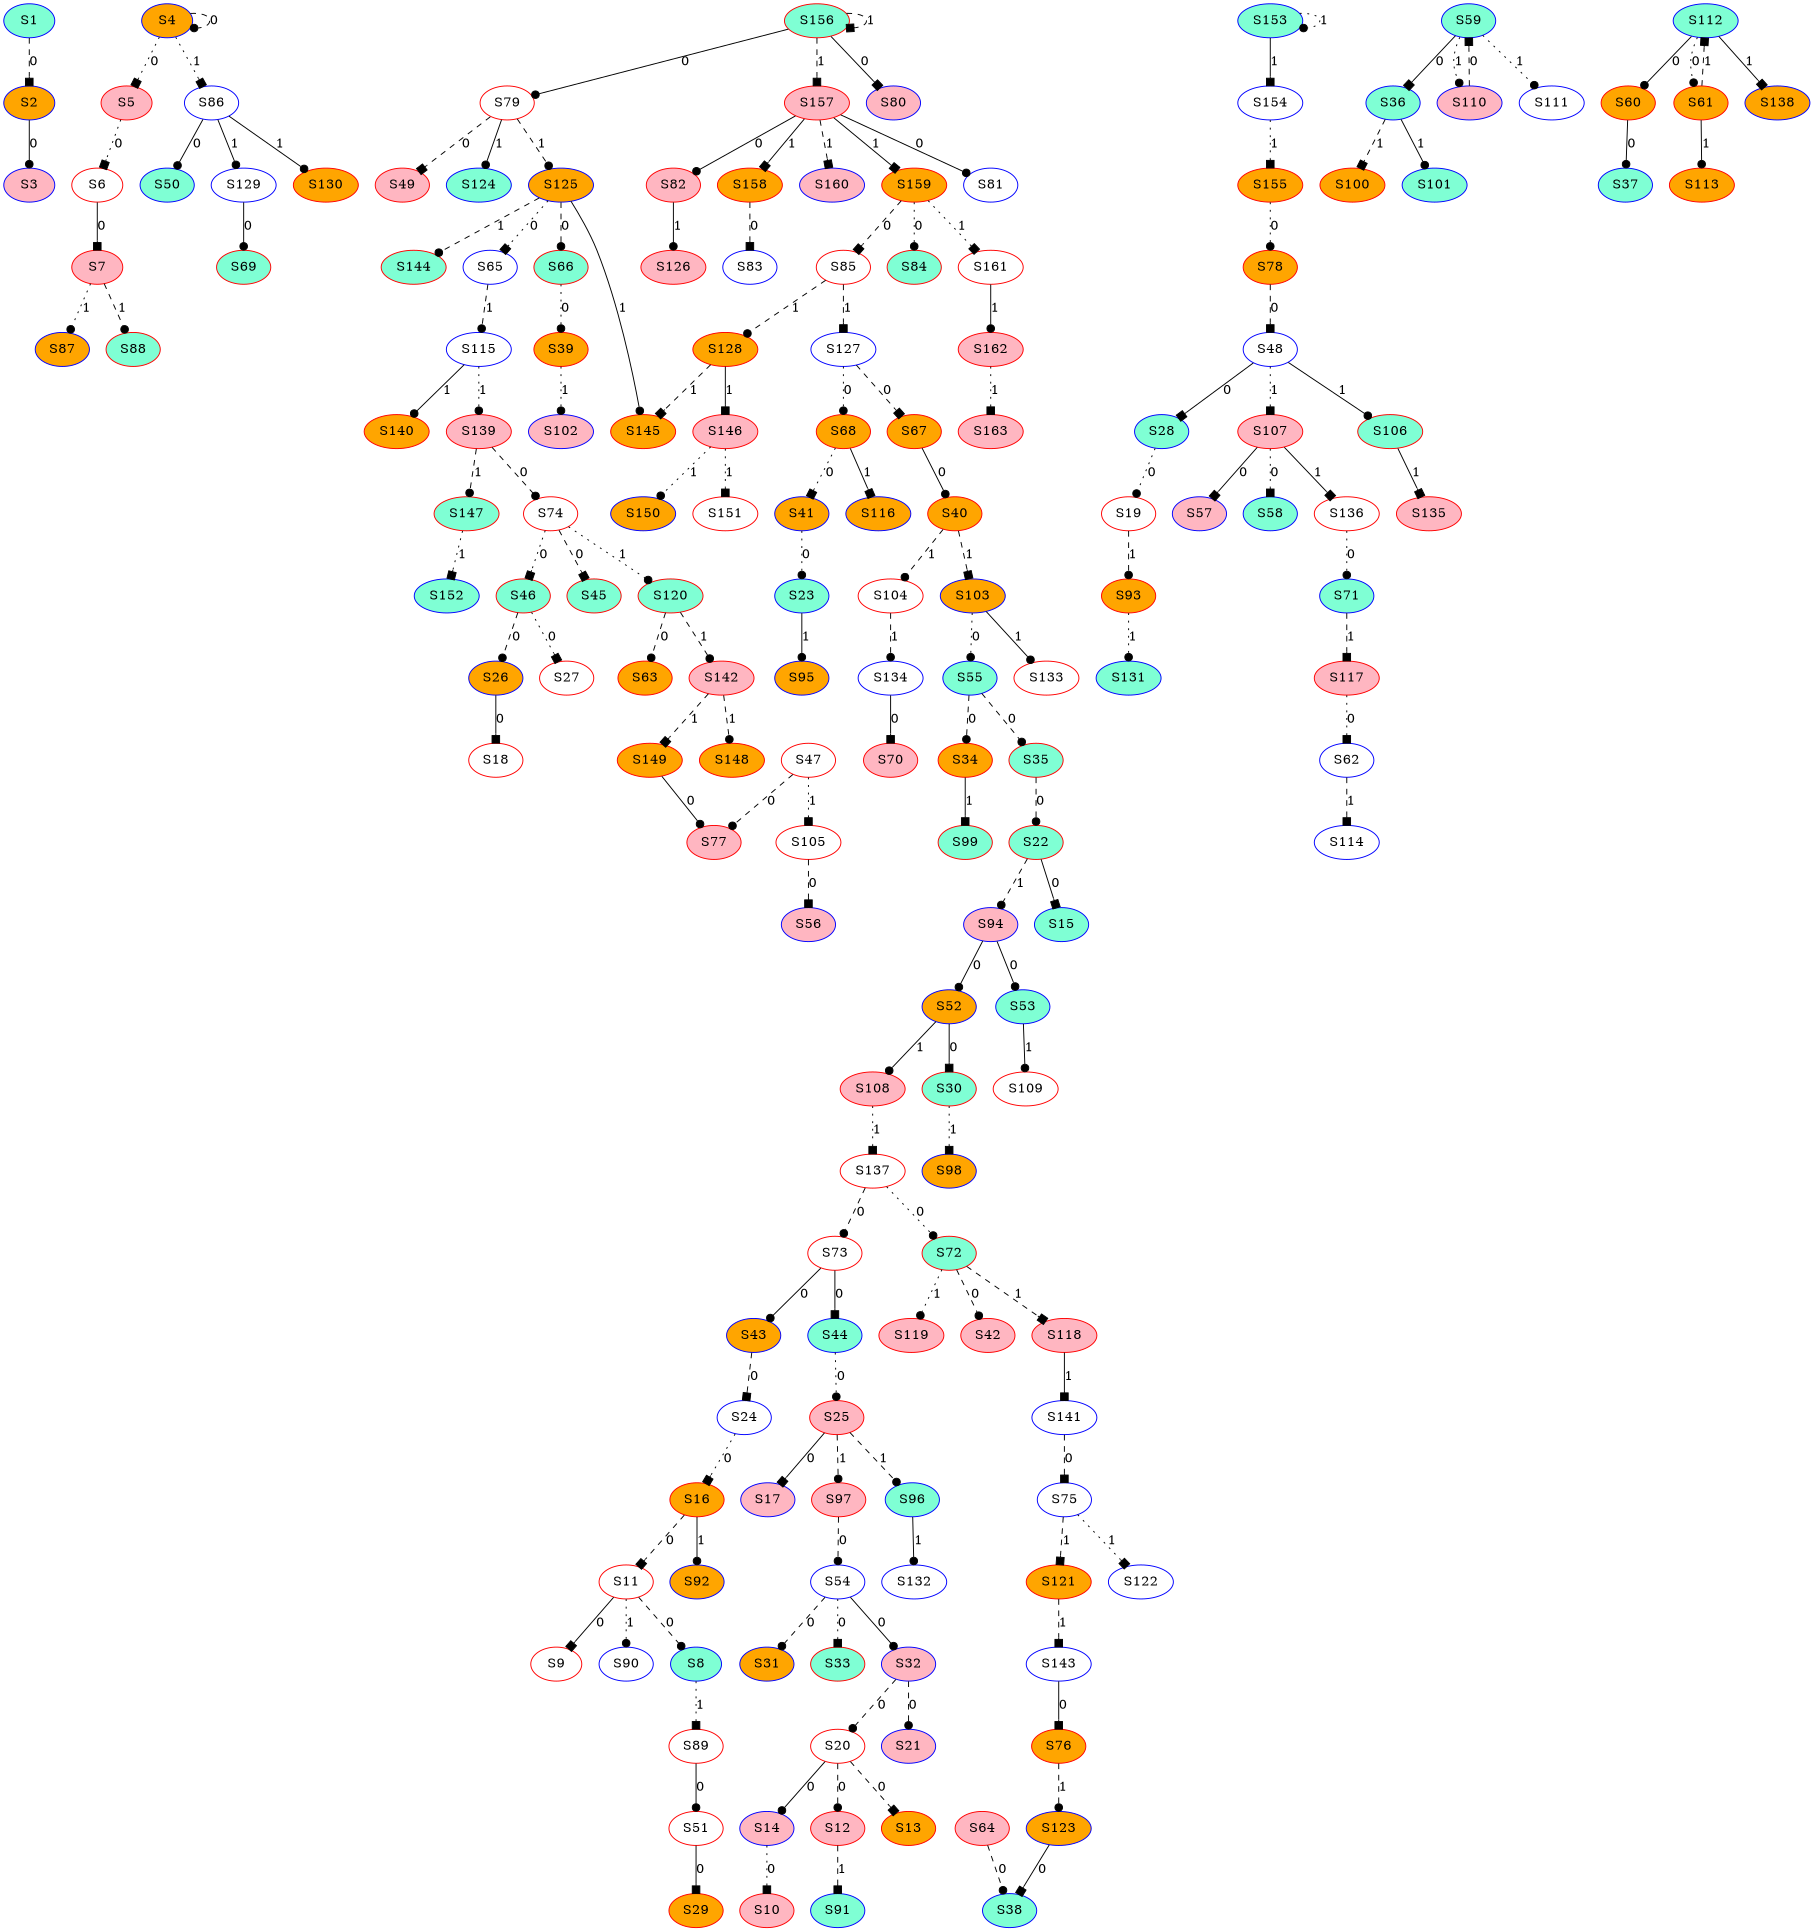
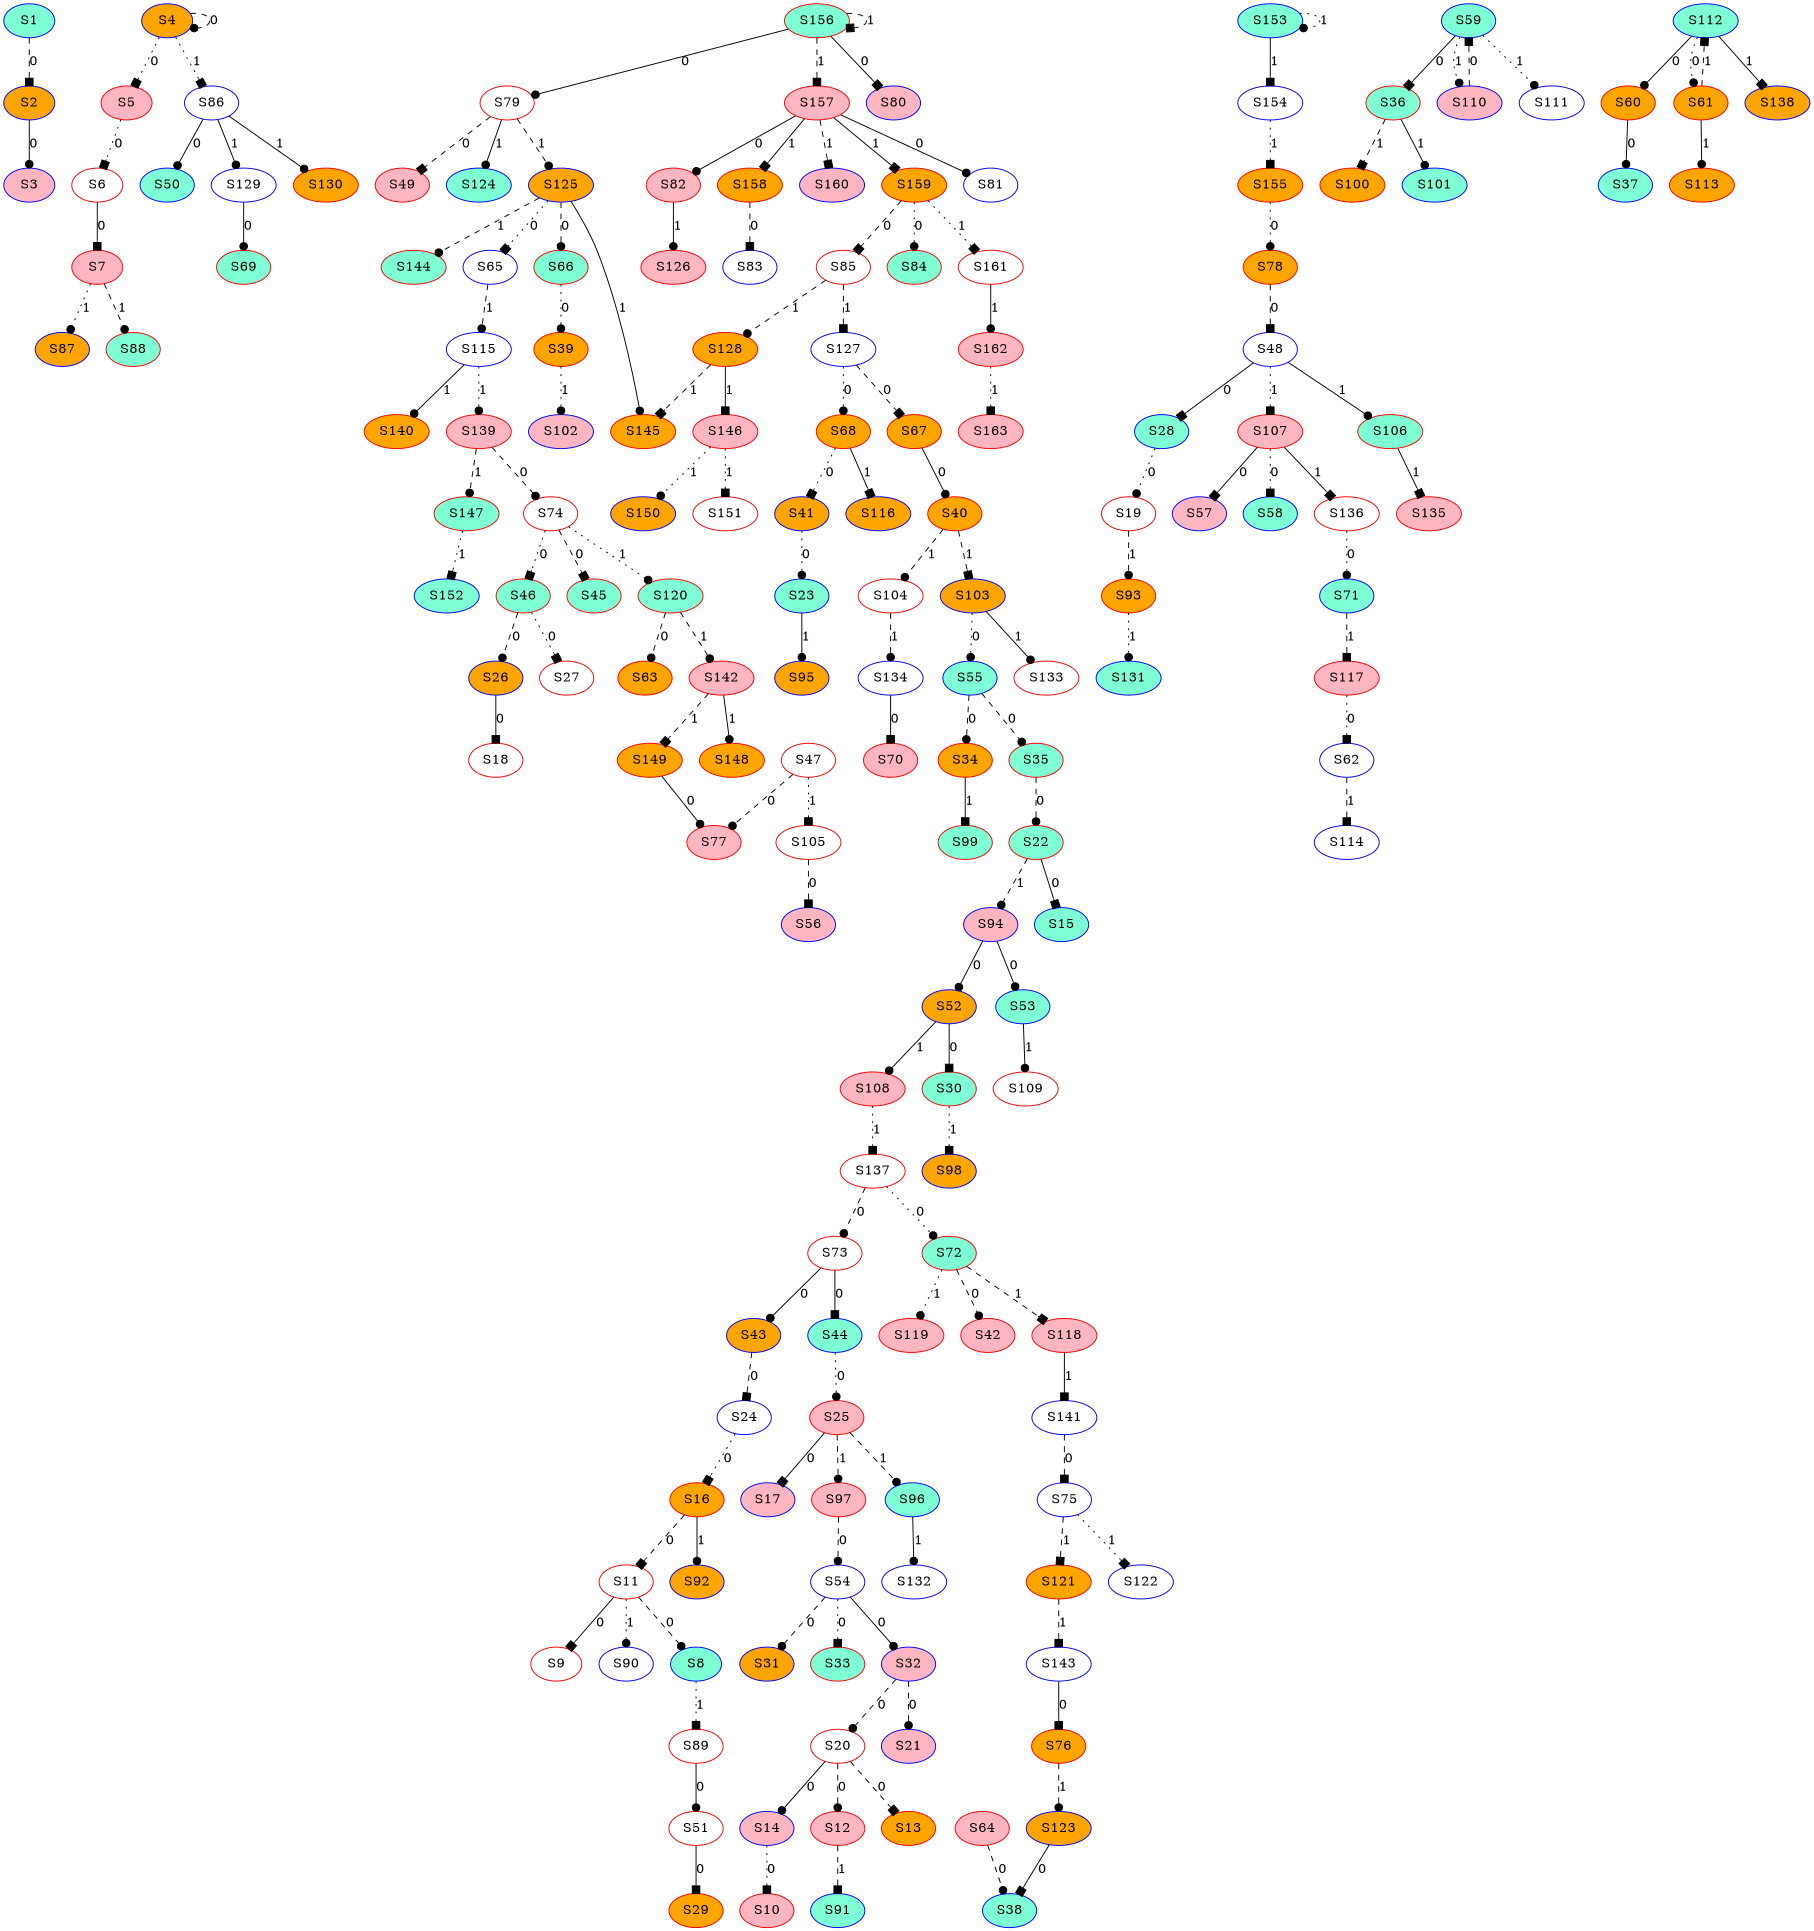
(1393, 103) -> (1393, 103)
(726, 715) -> (726, 715)
